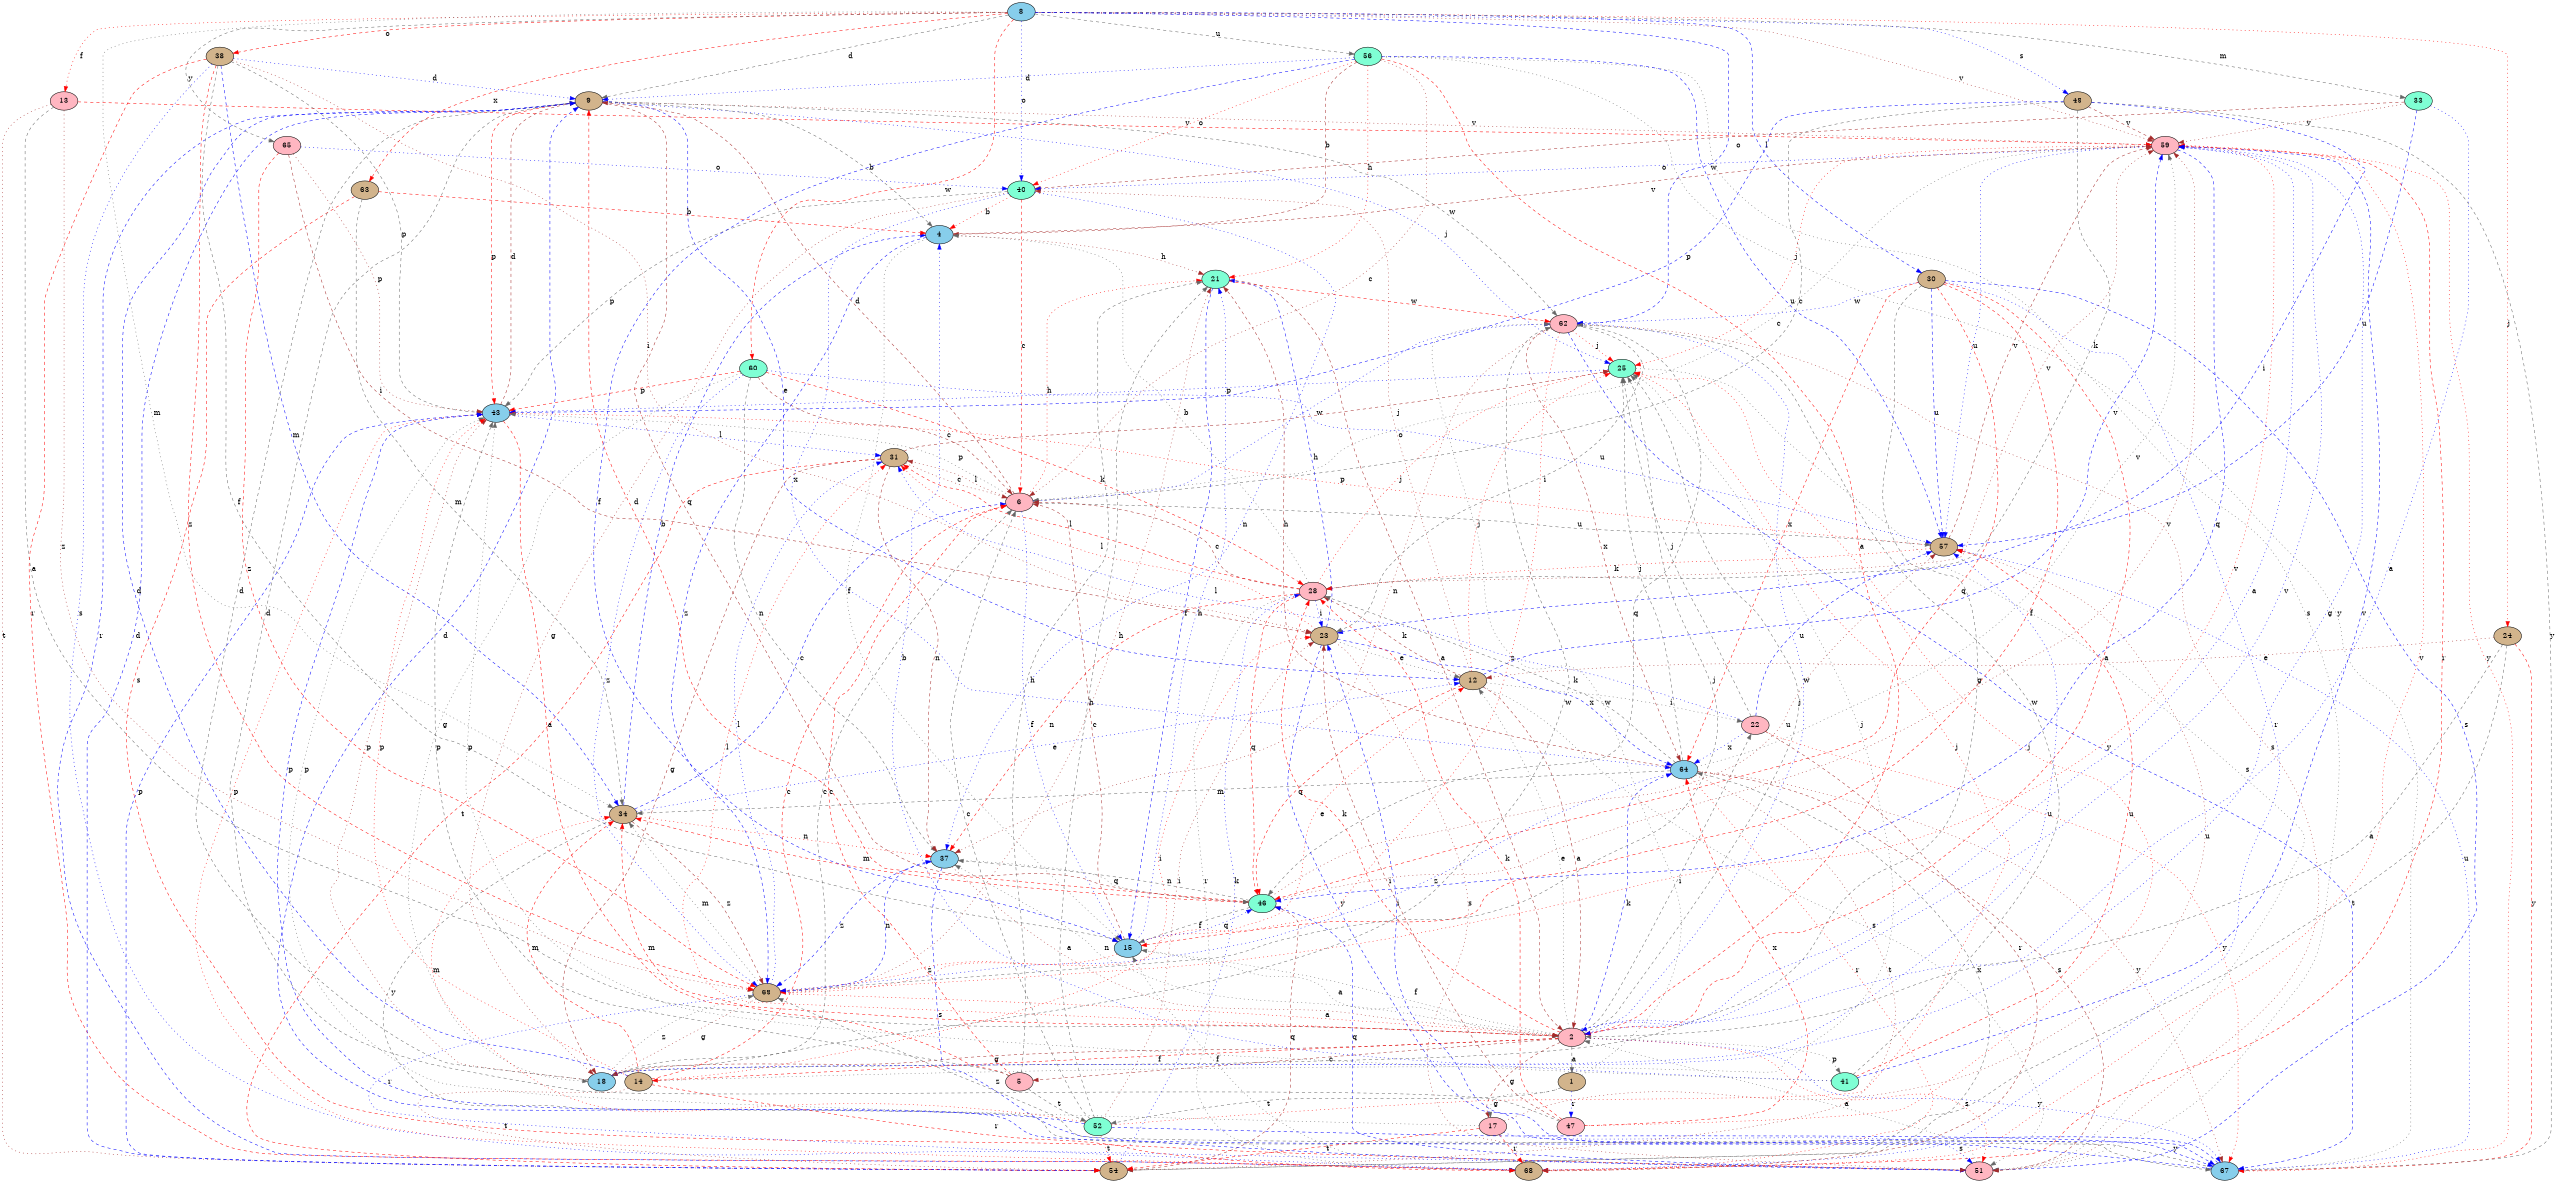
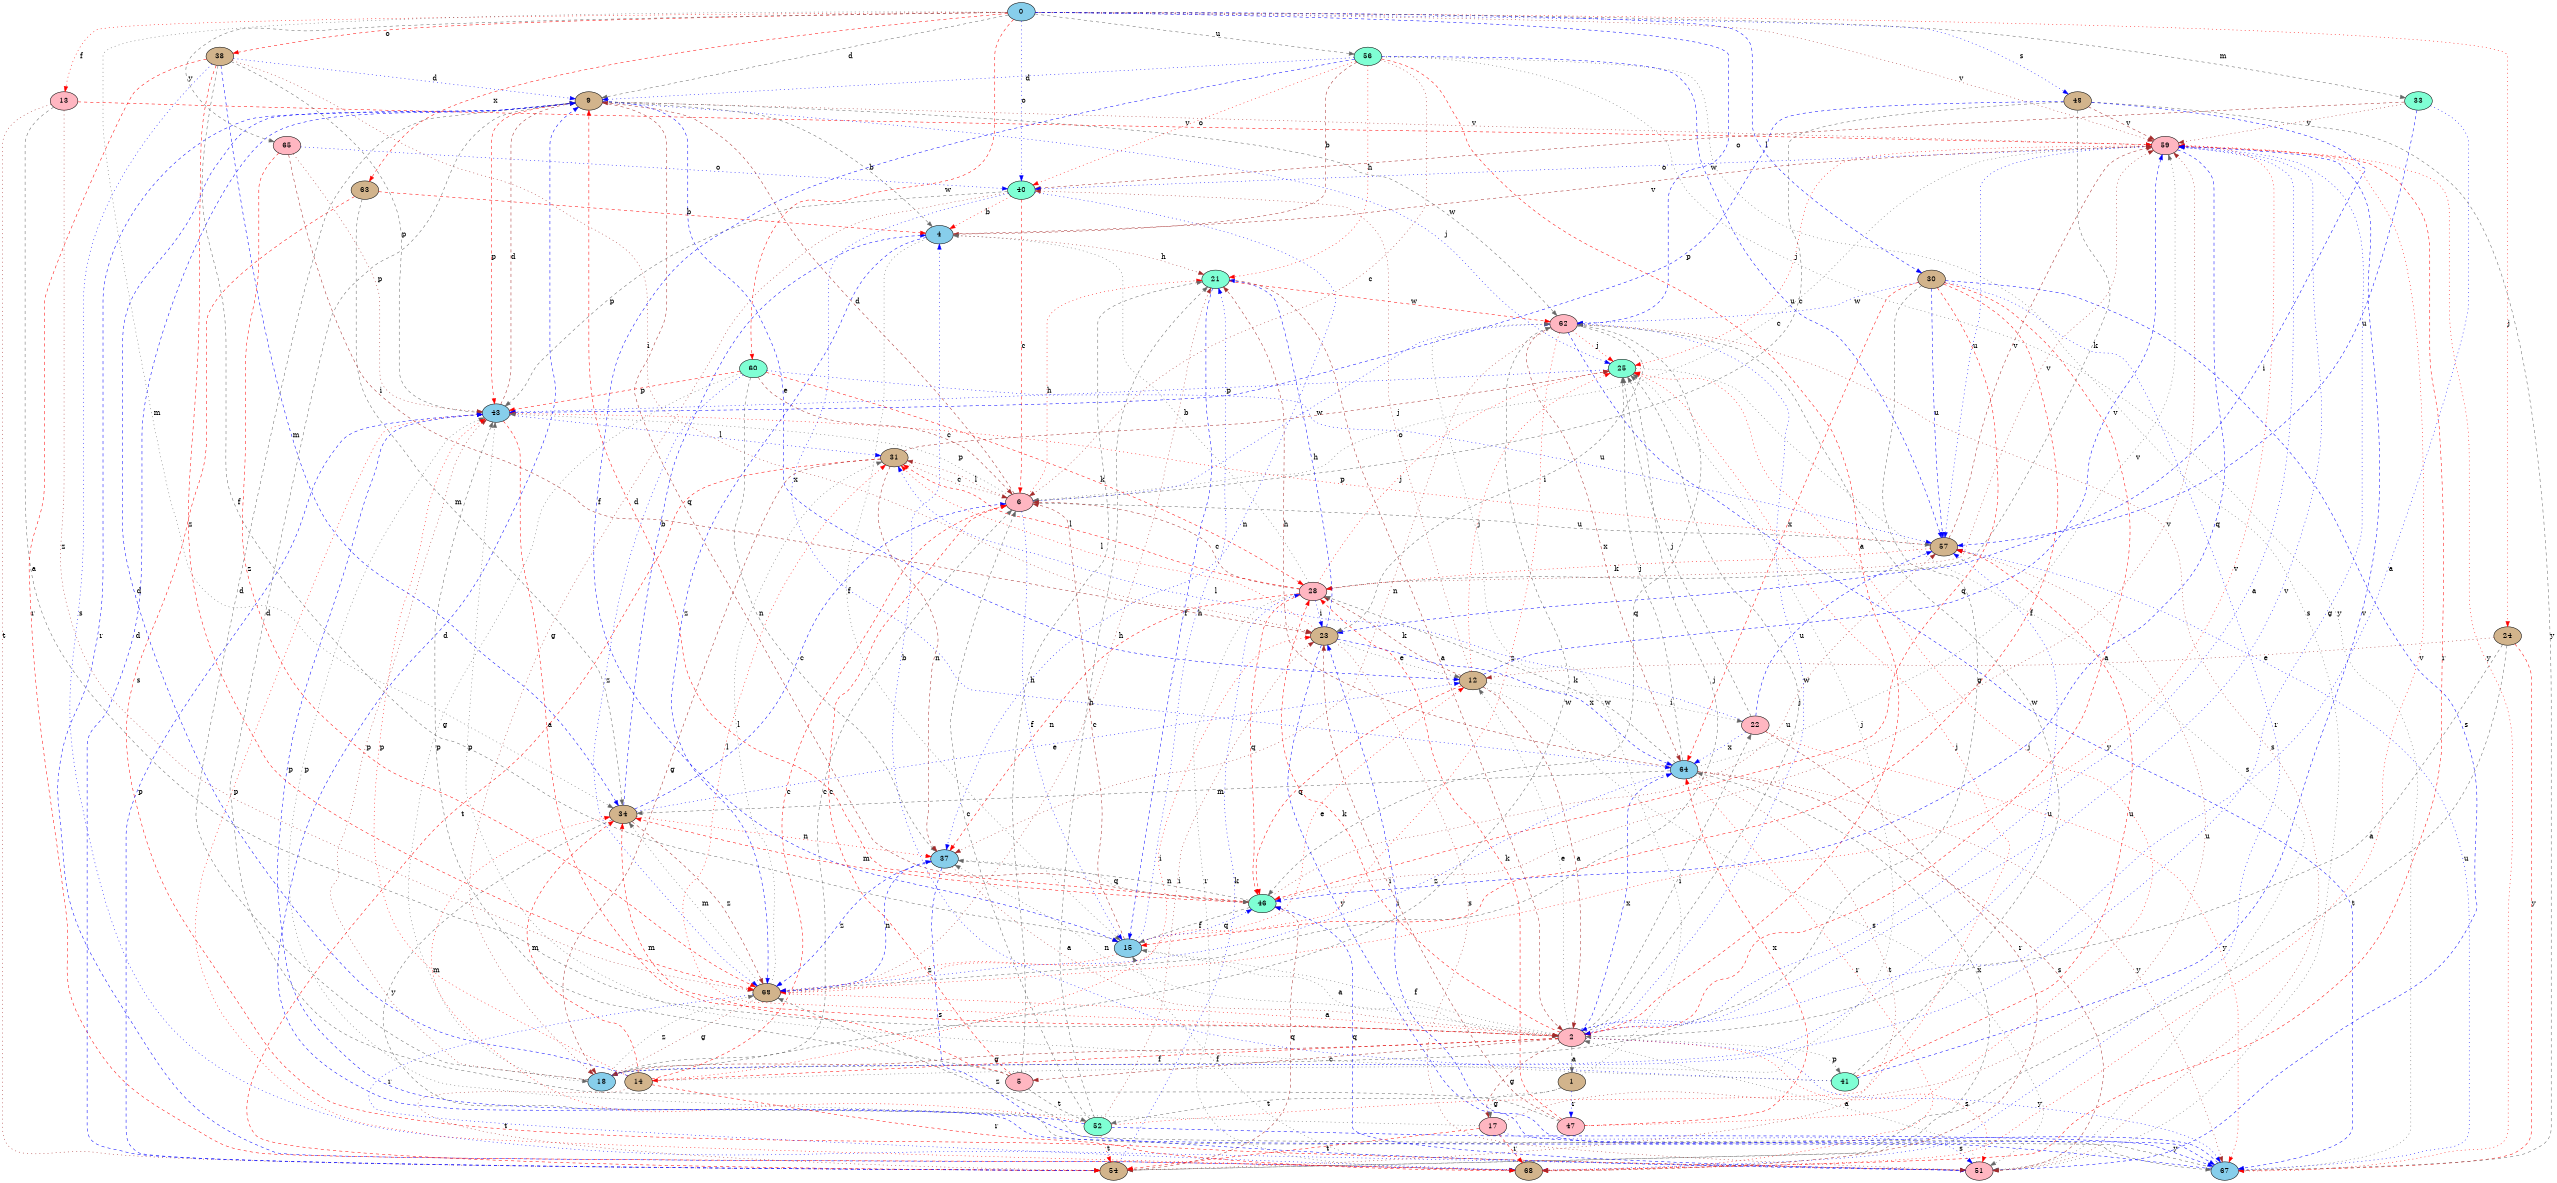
(1021, 12) -> (1021, 12)
(735, 699) -> (735, 699)
(1628, 904) -> (1628, 904)
